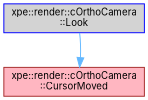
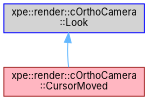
(81, 45) -> (68, 55)
